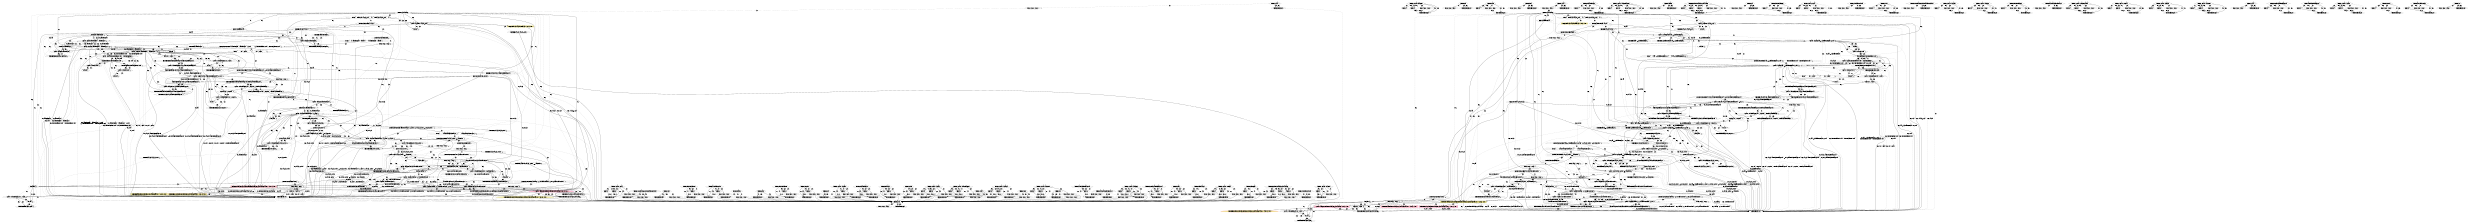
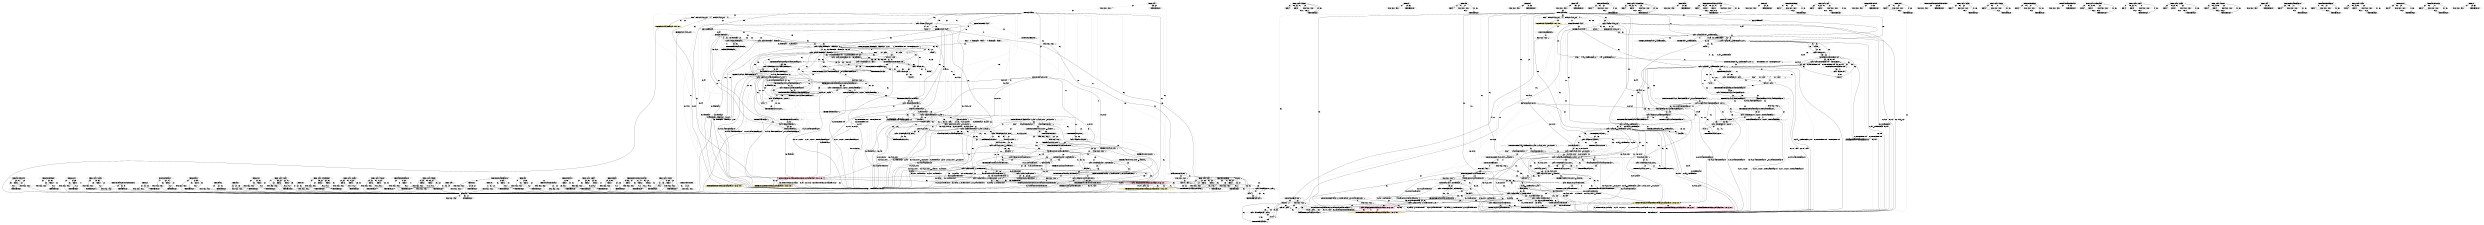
(319, 39) -> (723, 45)
(303, 111) -> (861, 118)
(1606, 128) -> none
